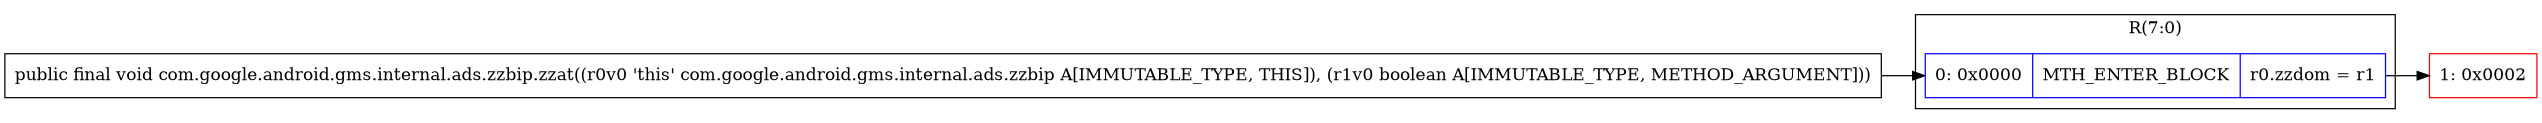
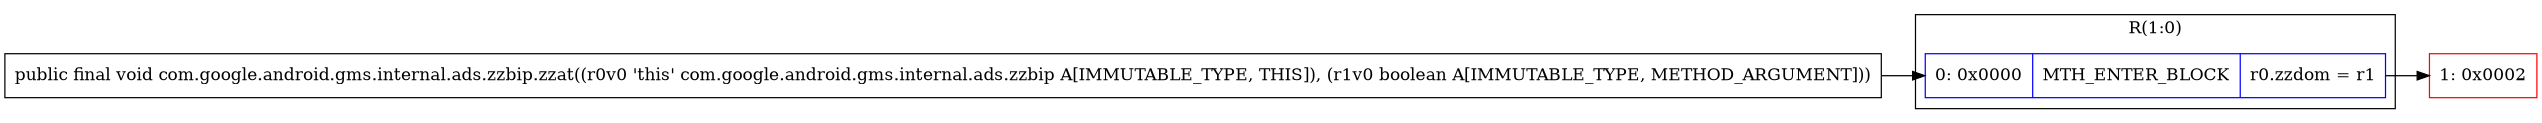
(2155, 29) -> (2155, 29)
